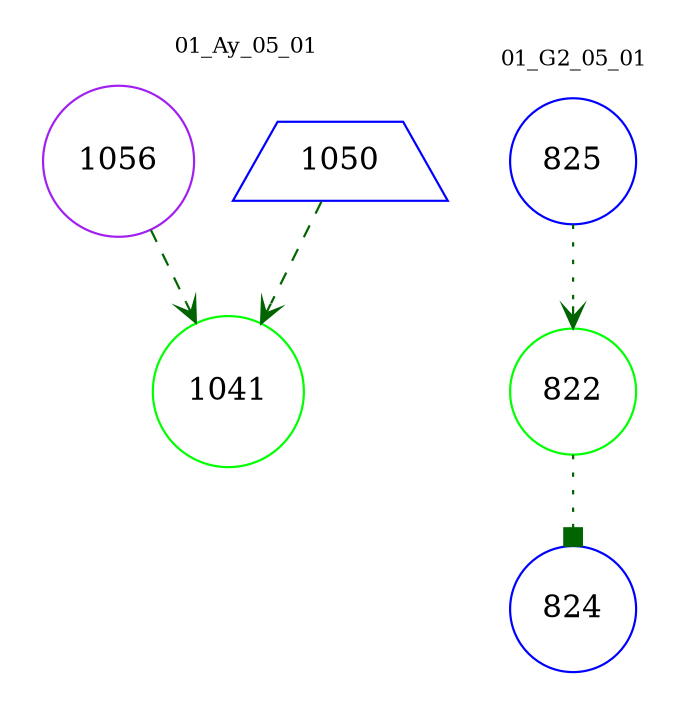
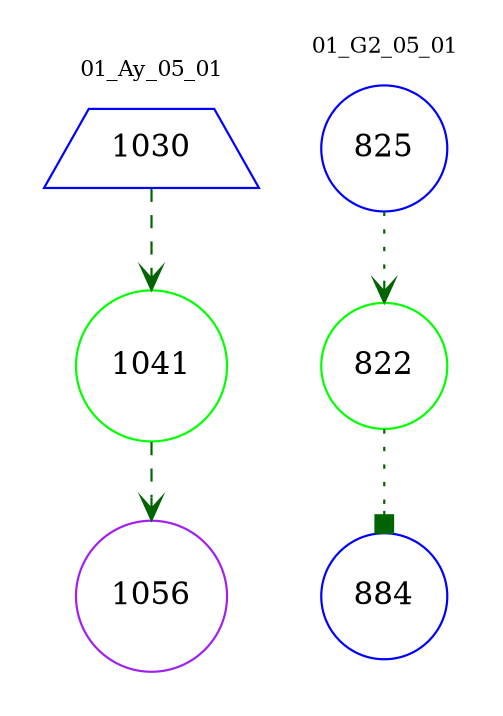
(340, 161) -> (152, 148)
(169, 266) -> (152, 470)
(573, 609) -> (384, 596)
